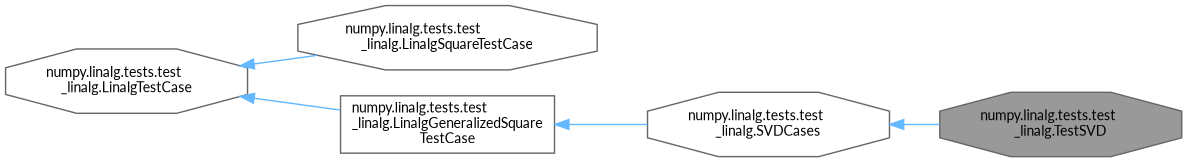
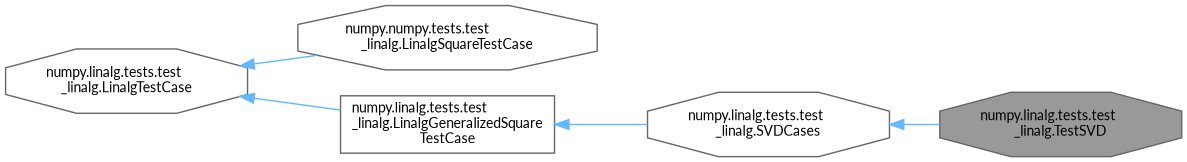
(448, 38) -> (448, 38)
